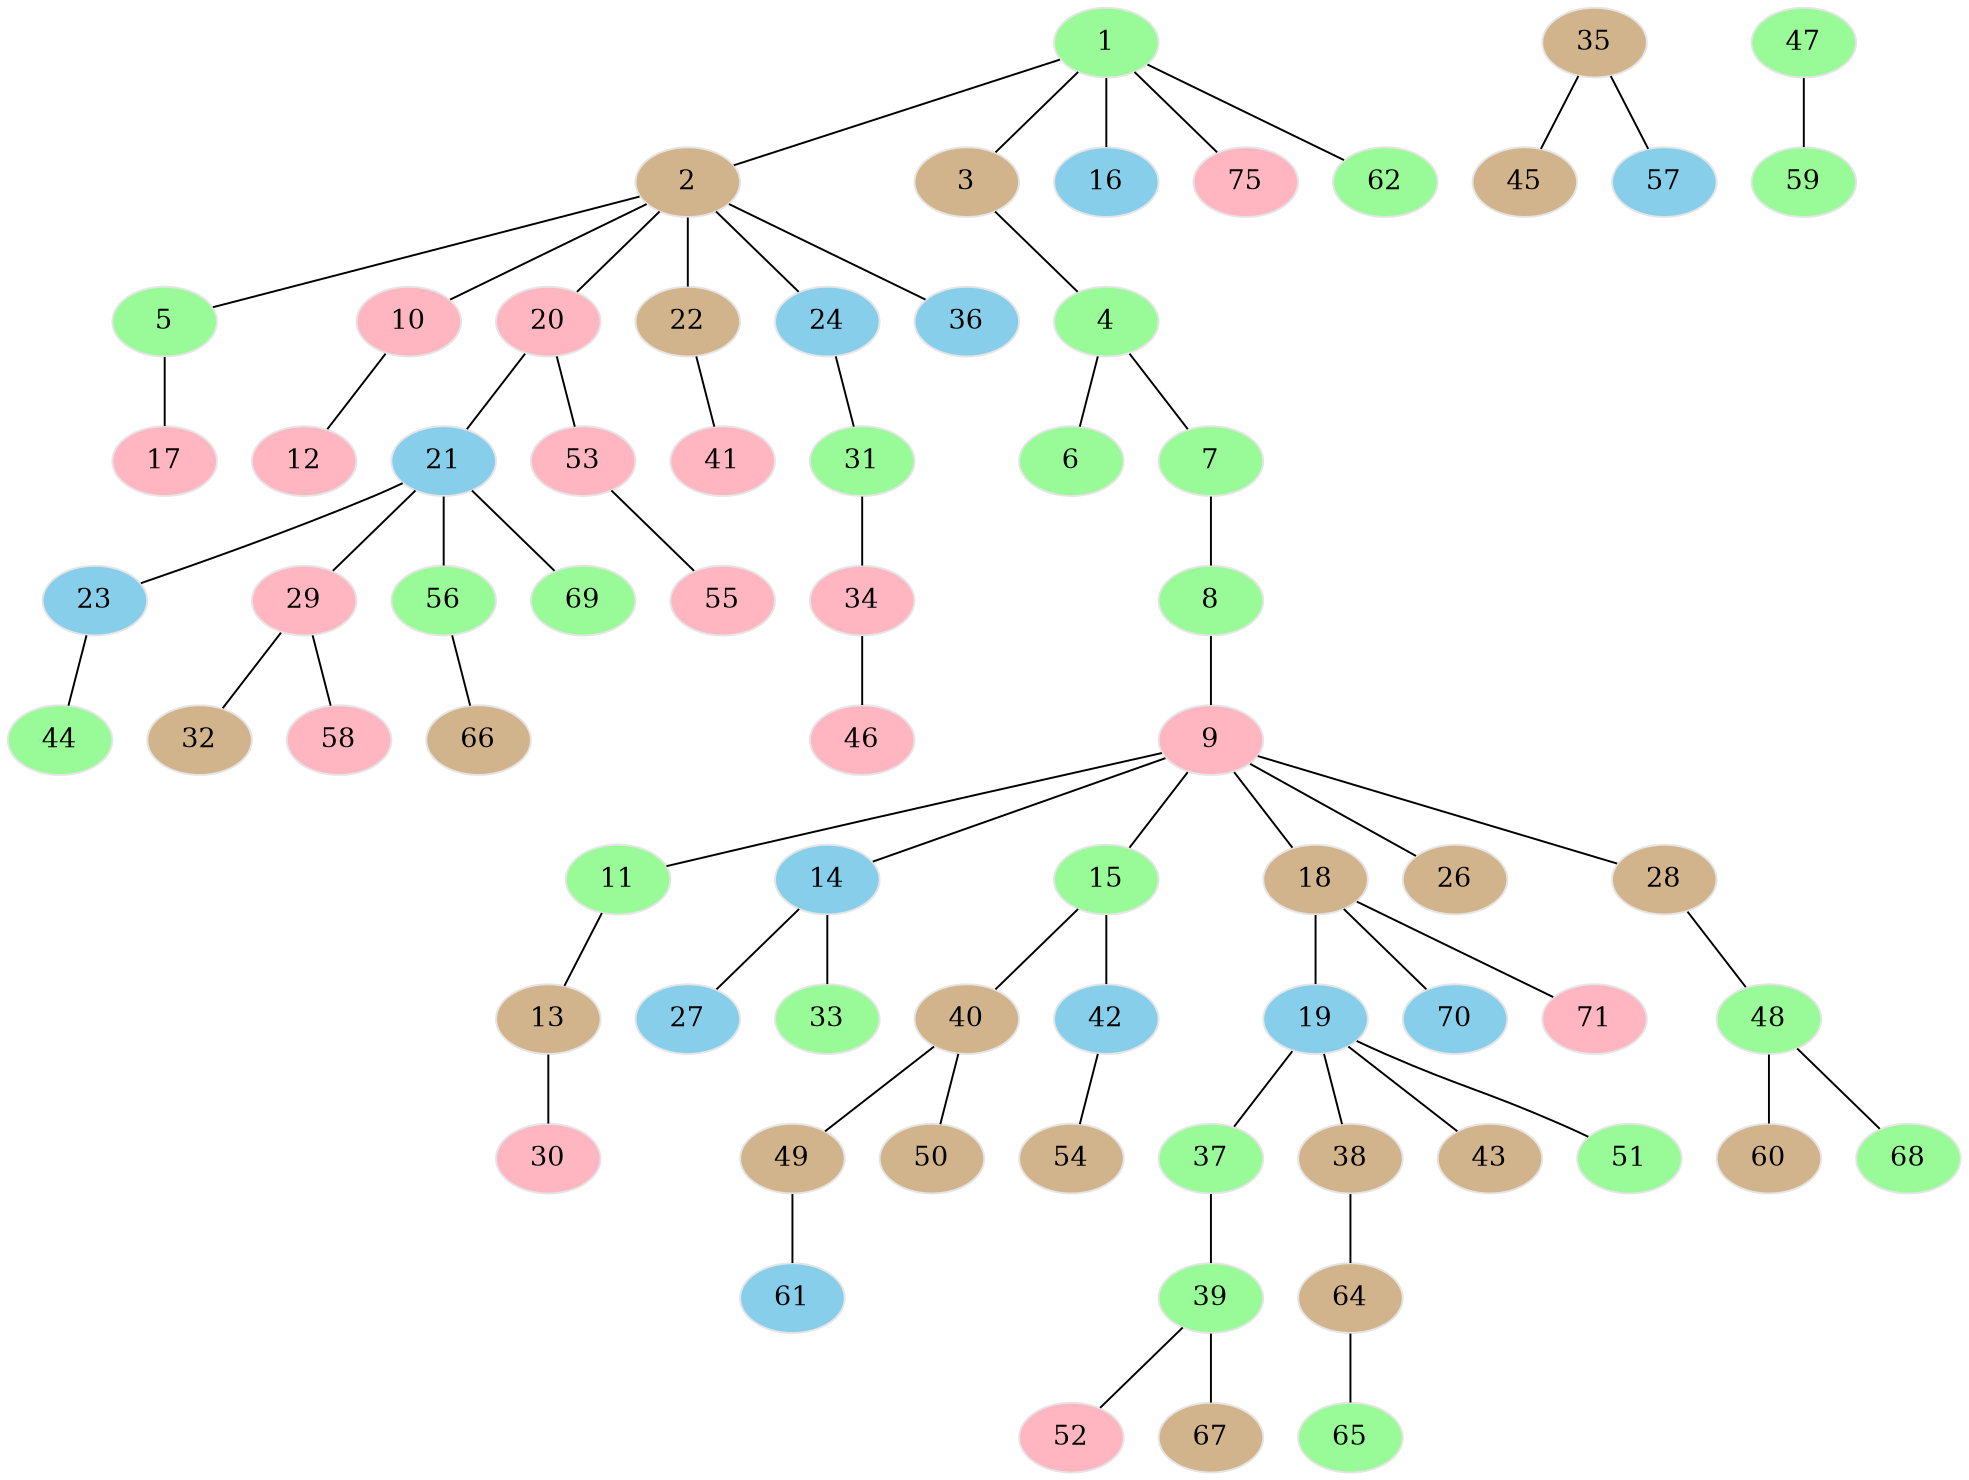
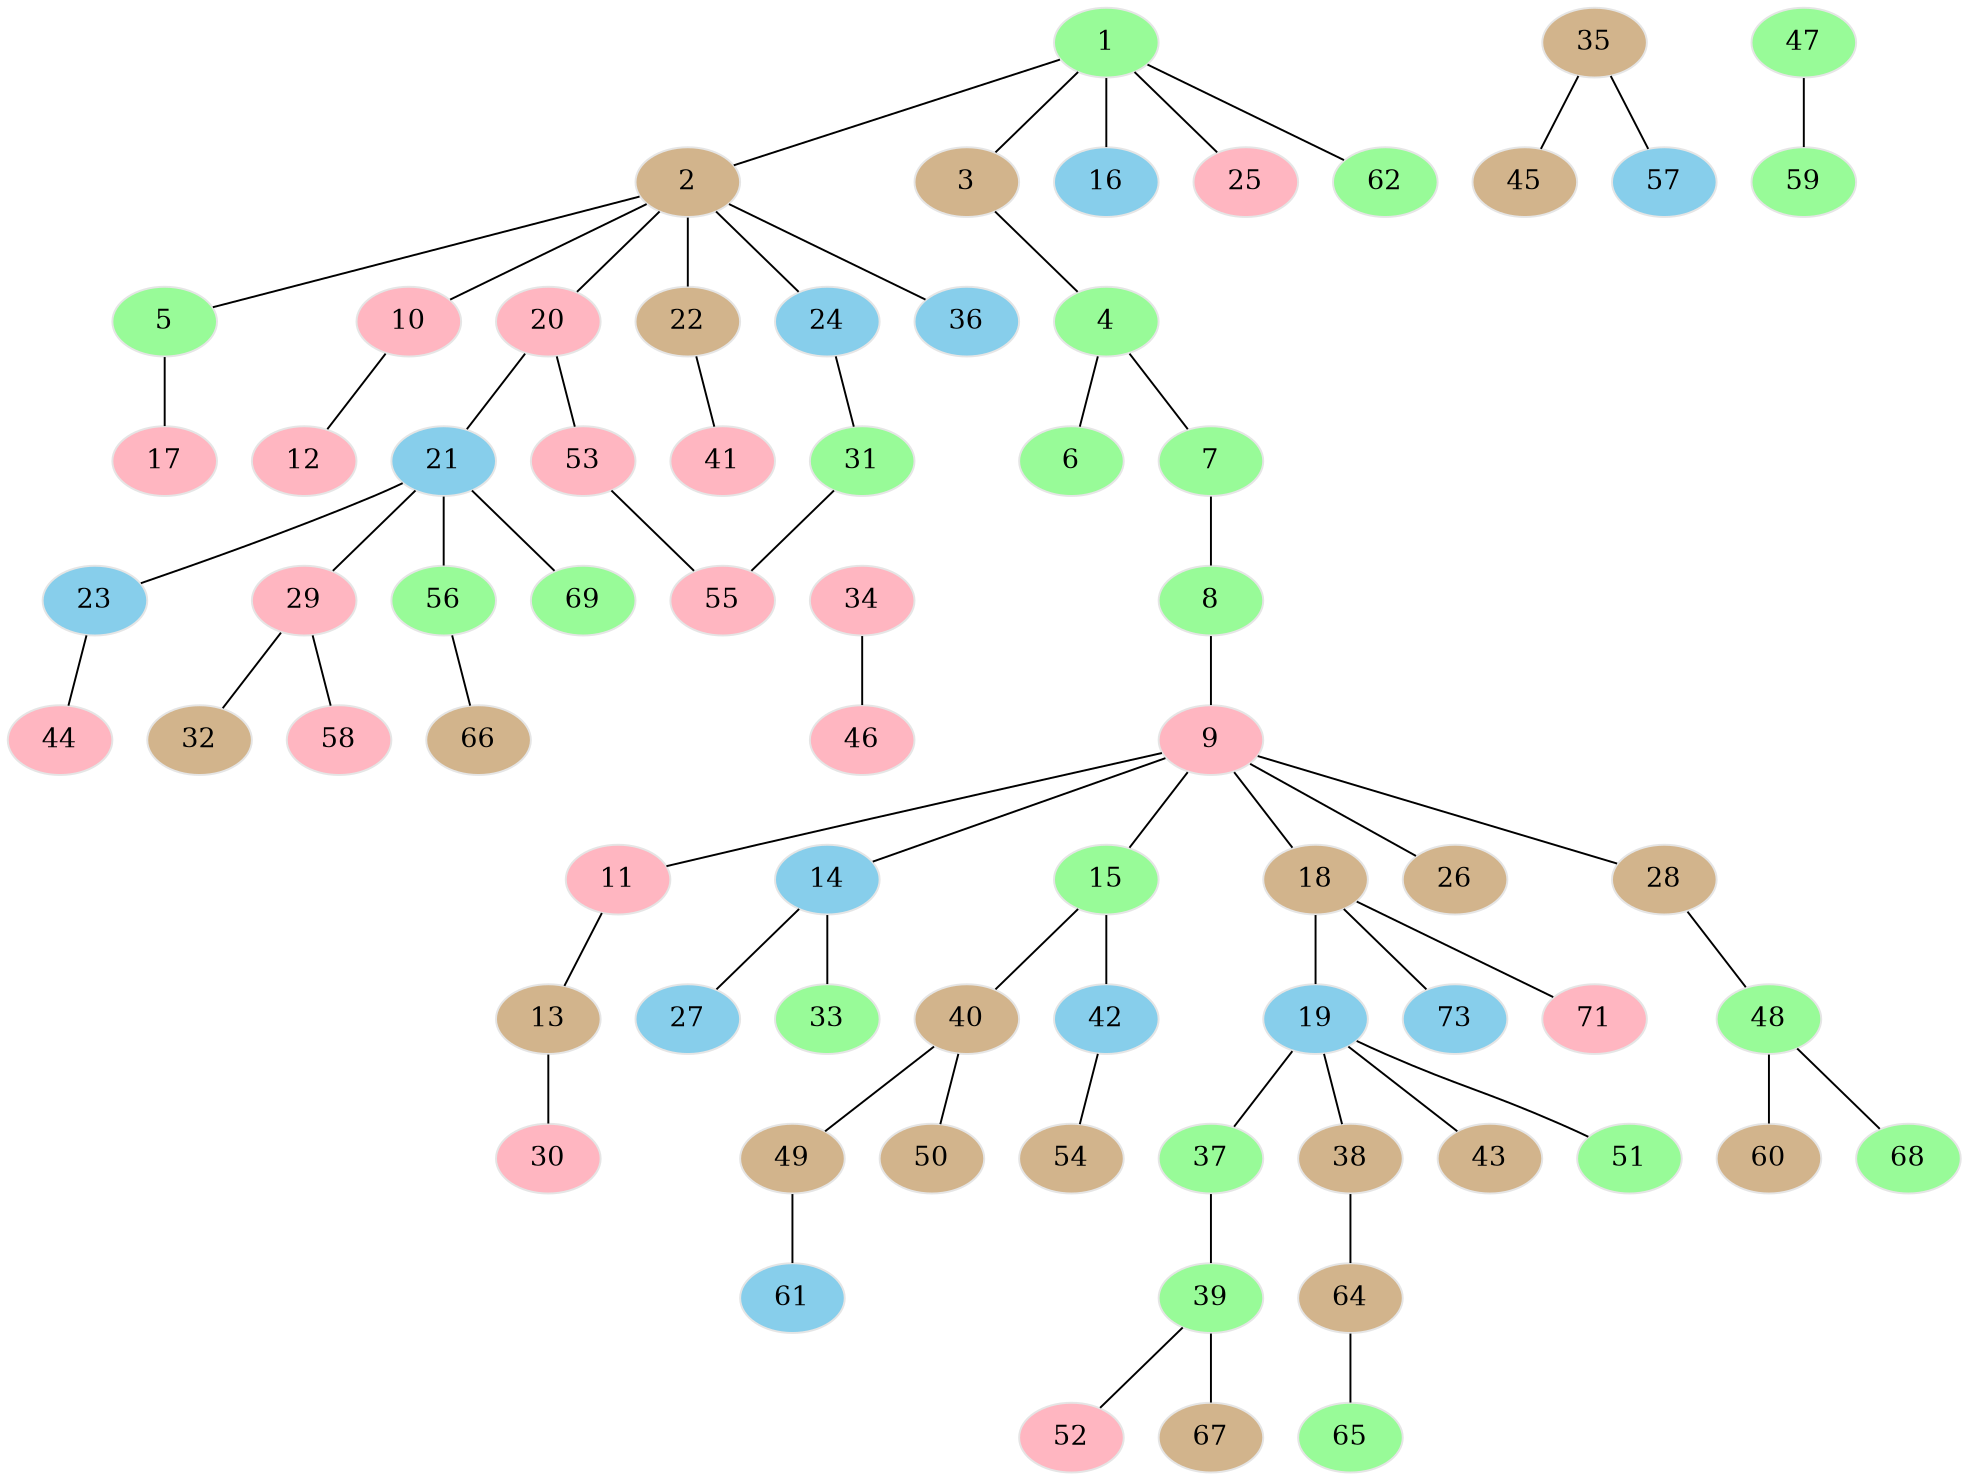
(1246, 182) -> (1246, 182)
(862, 531) -> (793, 531)
(60, 740) -> (60, 740)
(618, 880) -> (618, 880)
(1455, 1019) -> (1455, 1019)
